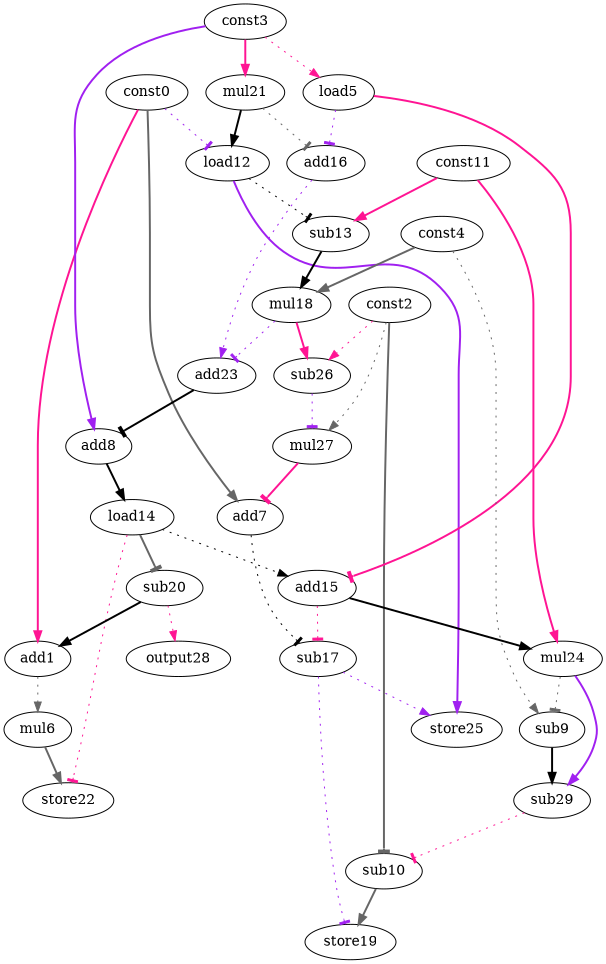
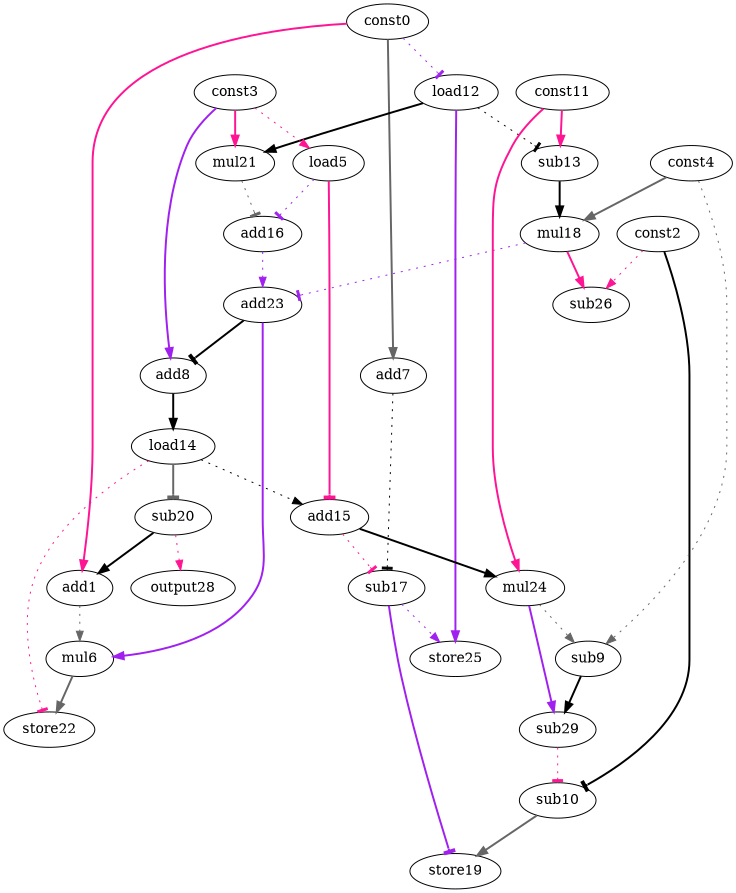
(238, 123) -> (349, 125)
(312, 446) -> none
none -> (263, 533)
(384, 585) -> (689, 538)
(558, 692) -> (554, 620)
(325, 799) -> (414, 728)
